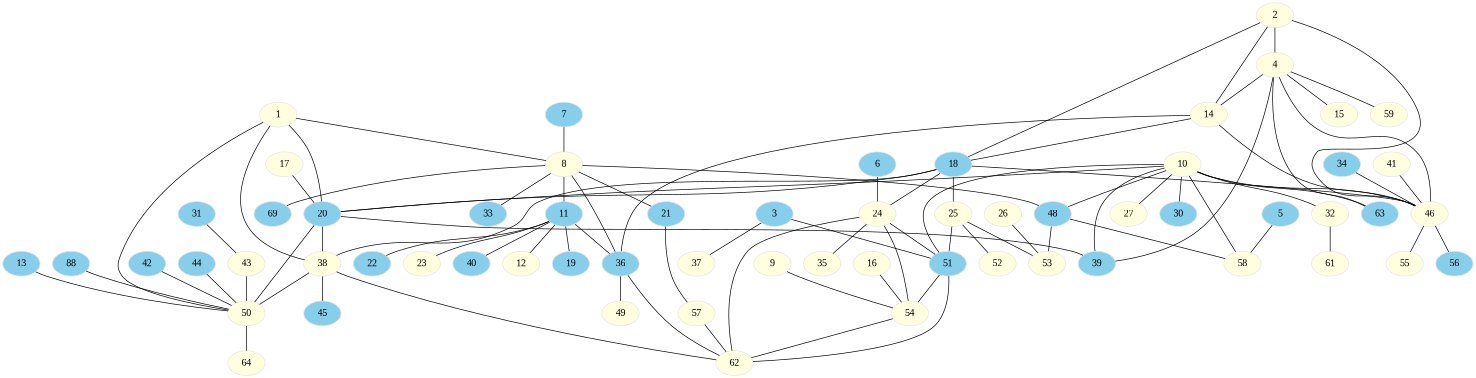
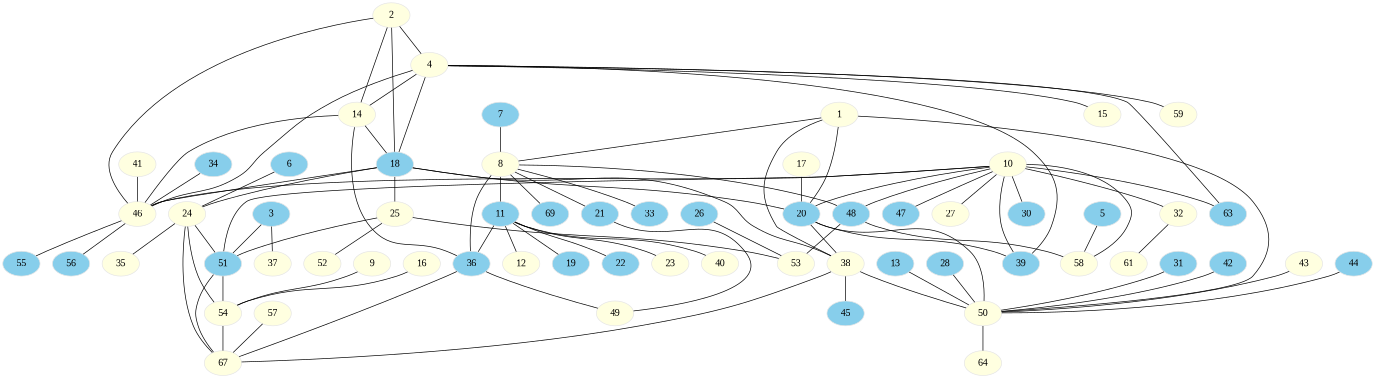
none -> (412, 115)
none -> (901, 214)
(1003, 214) -> (699, 214)
(222, 239) -> (1084, 295)
(71, 264) -> (945, 264)
(471, 264) -> (720, 264)
(1405, 264) -> (21, 264)
(669, 267) -> (749, 262)
(734, 363) -> (223, 363)
